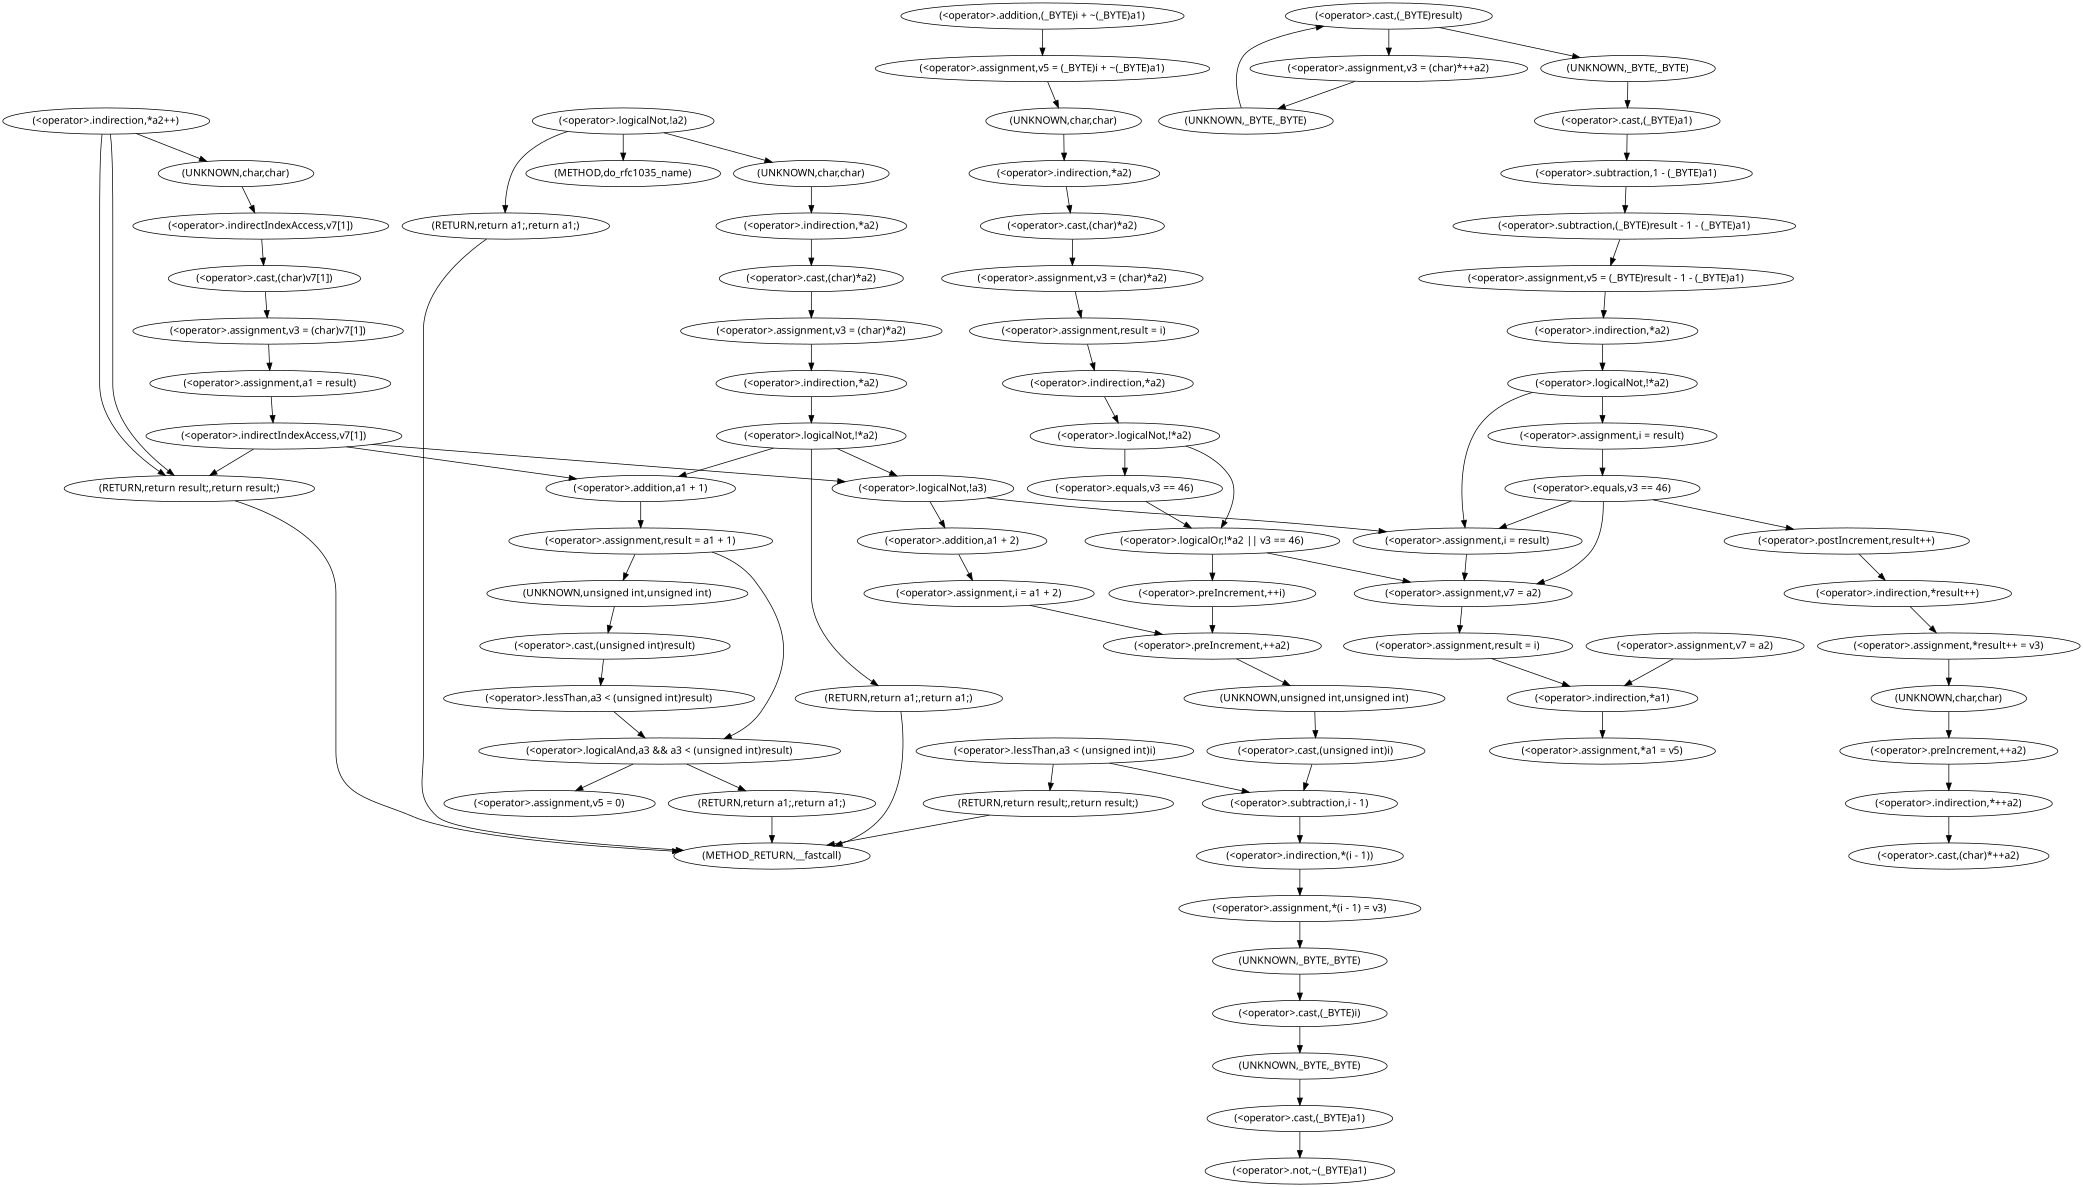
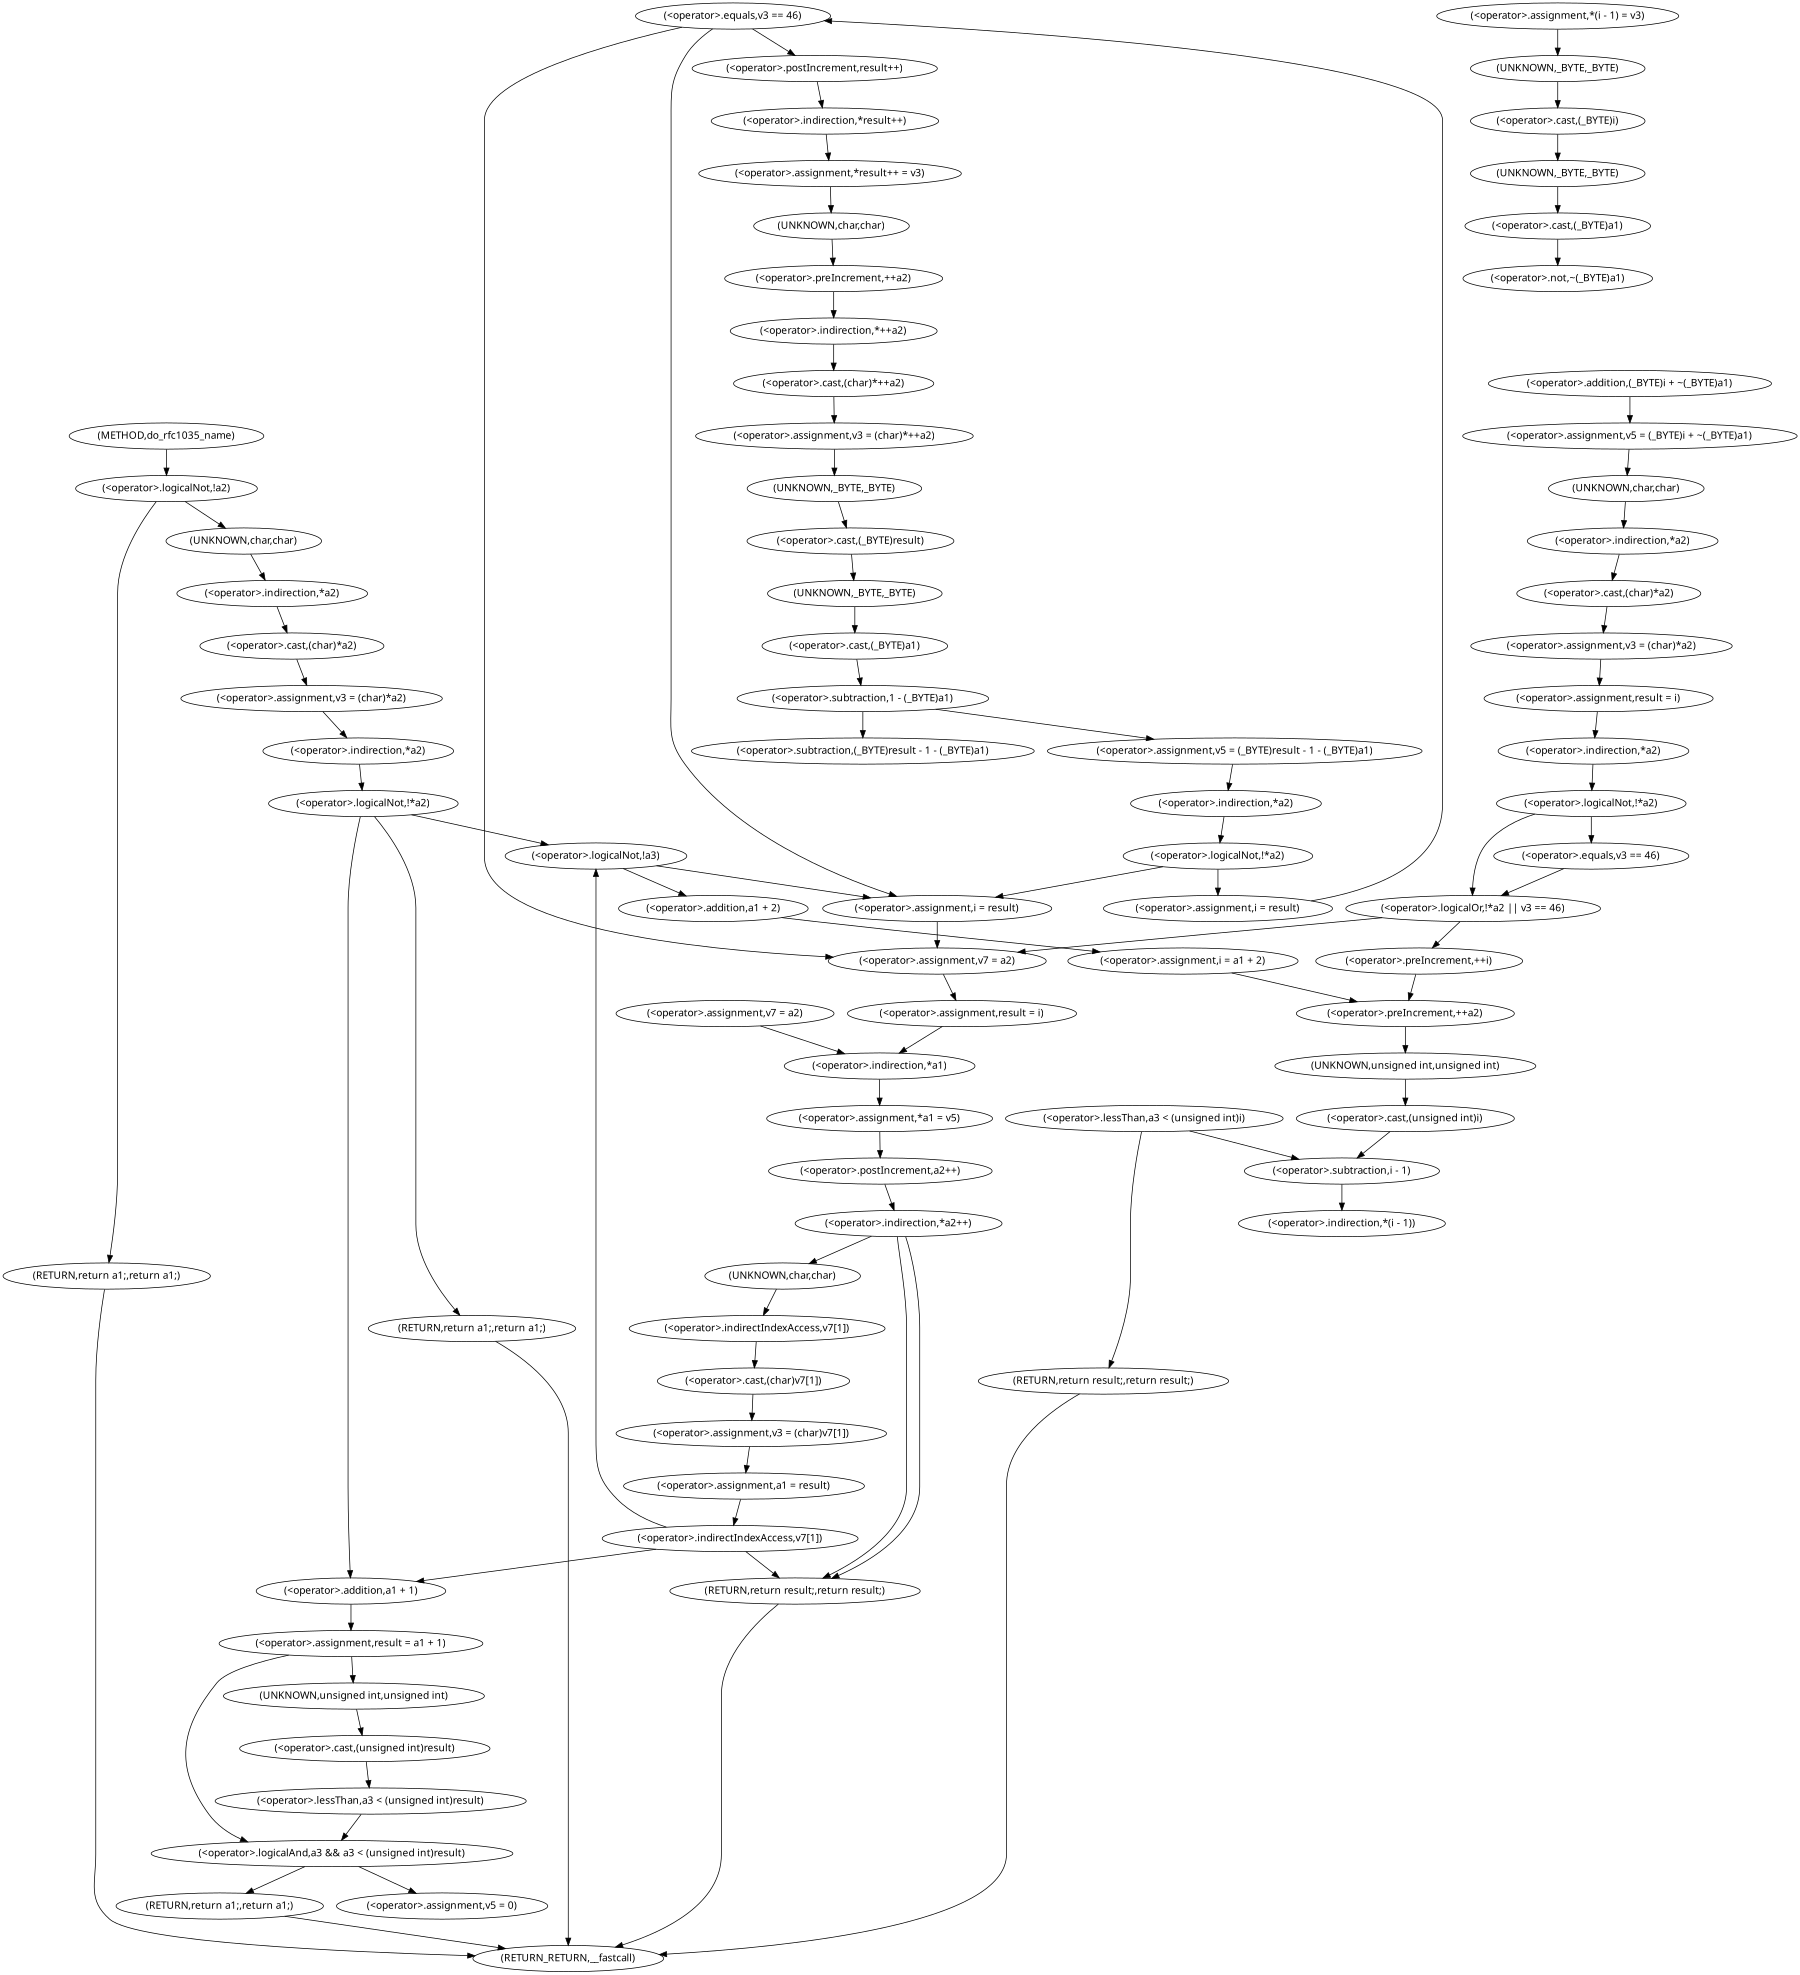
(1389, 39) -> (834, 406)
(623, 144) -> (166, 459)
(1616, 249) -> (1041, 724)
(772, 856) -> (568, 1959)
(1300, 879) -> none
none -> (880, 1171)
